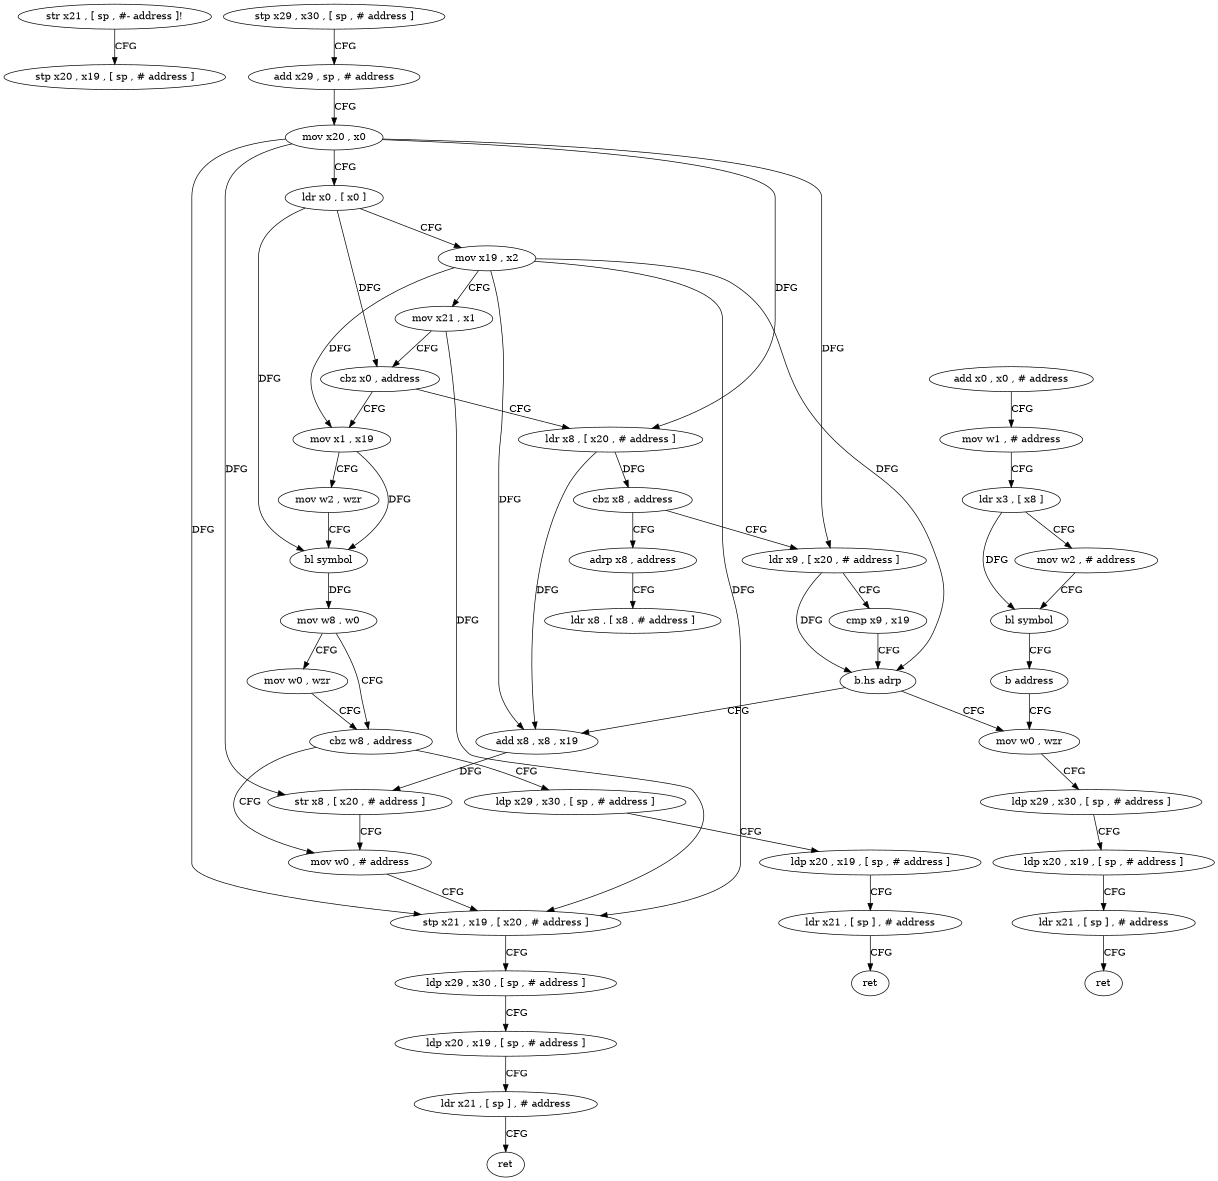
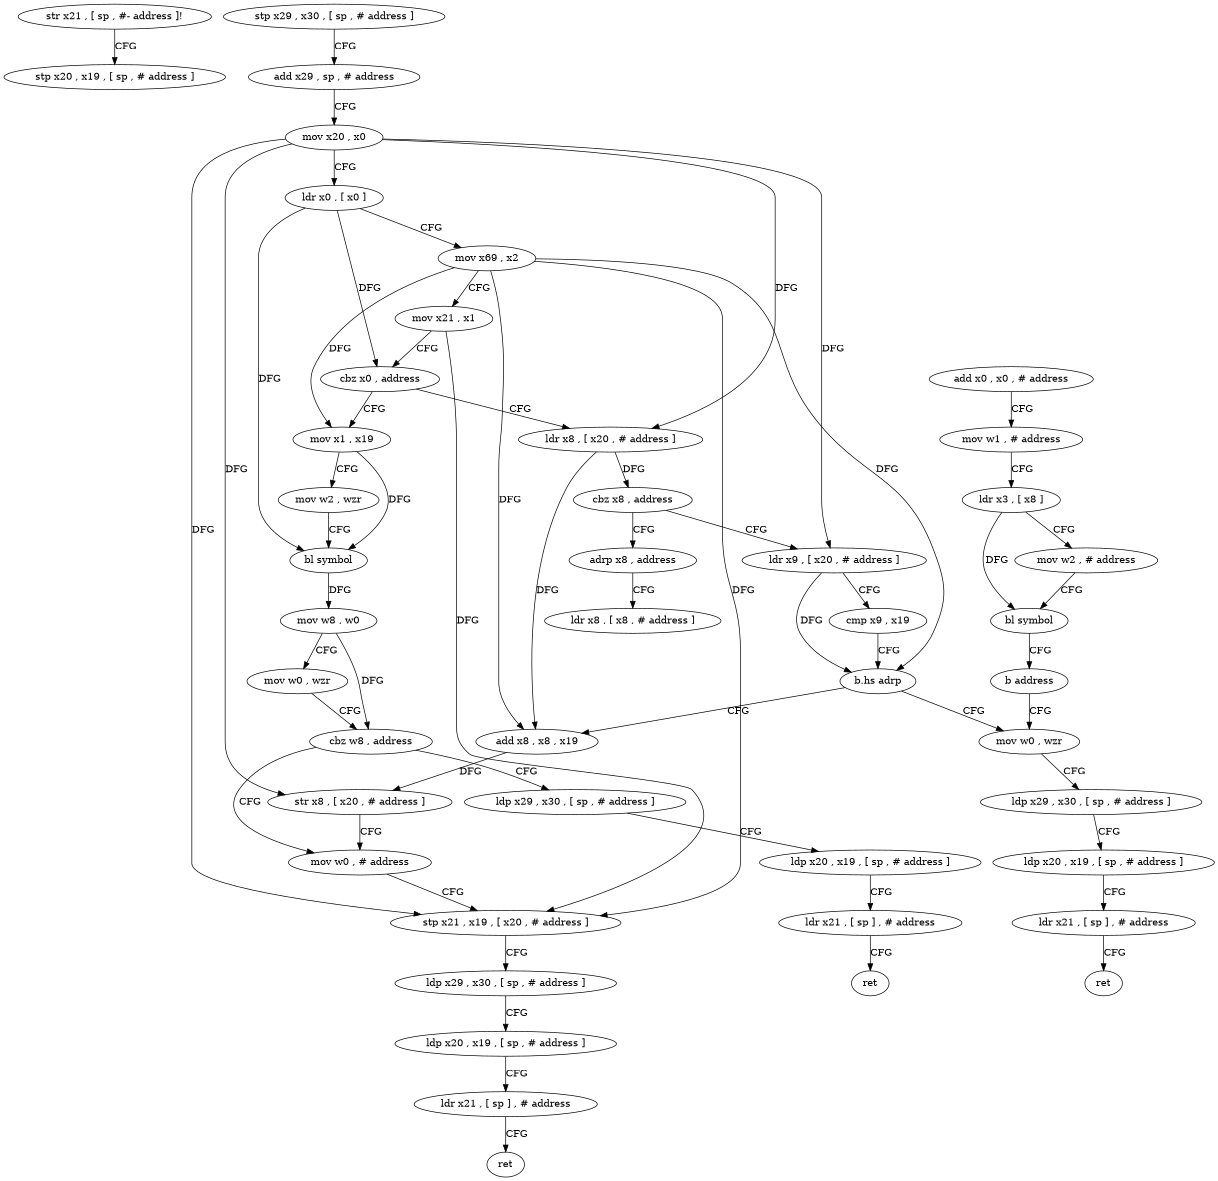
(487, 258) -> (487, 258)
(372, 681) -> (373, 681)
